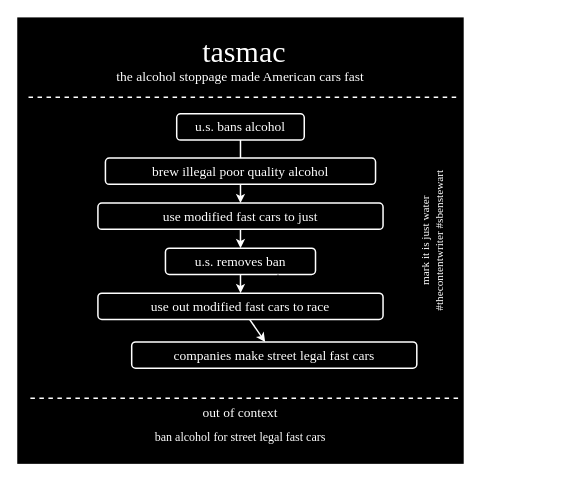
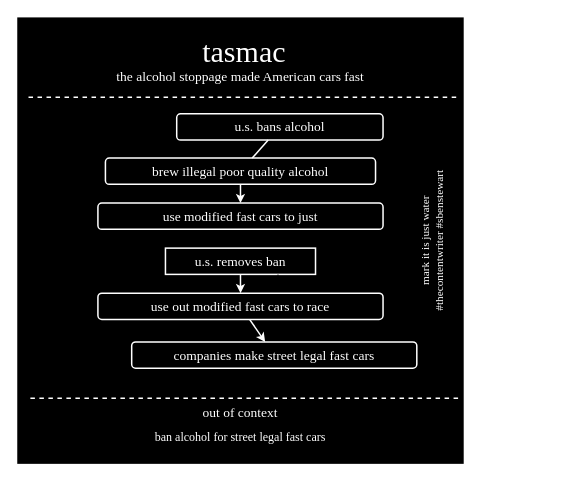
(240, 127) -> (280, 127)
(240, 235) -> none
(240, 261) -> (240, 261)
